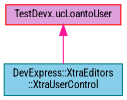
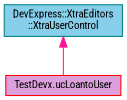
(63, 50) -> (63, 61)
